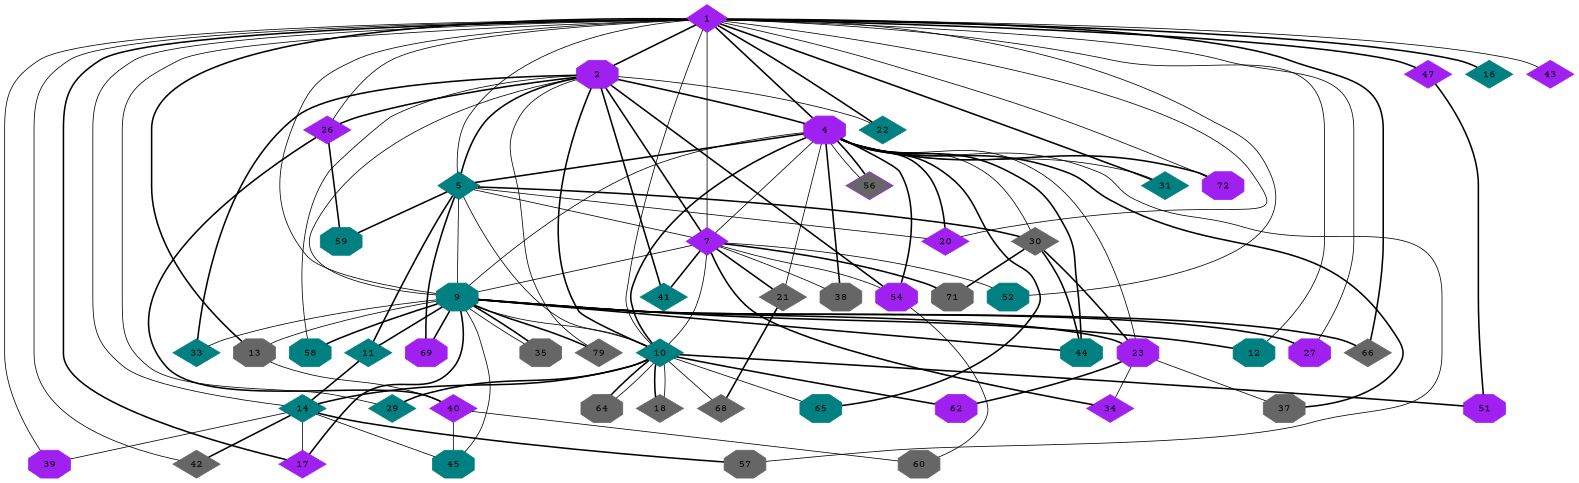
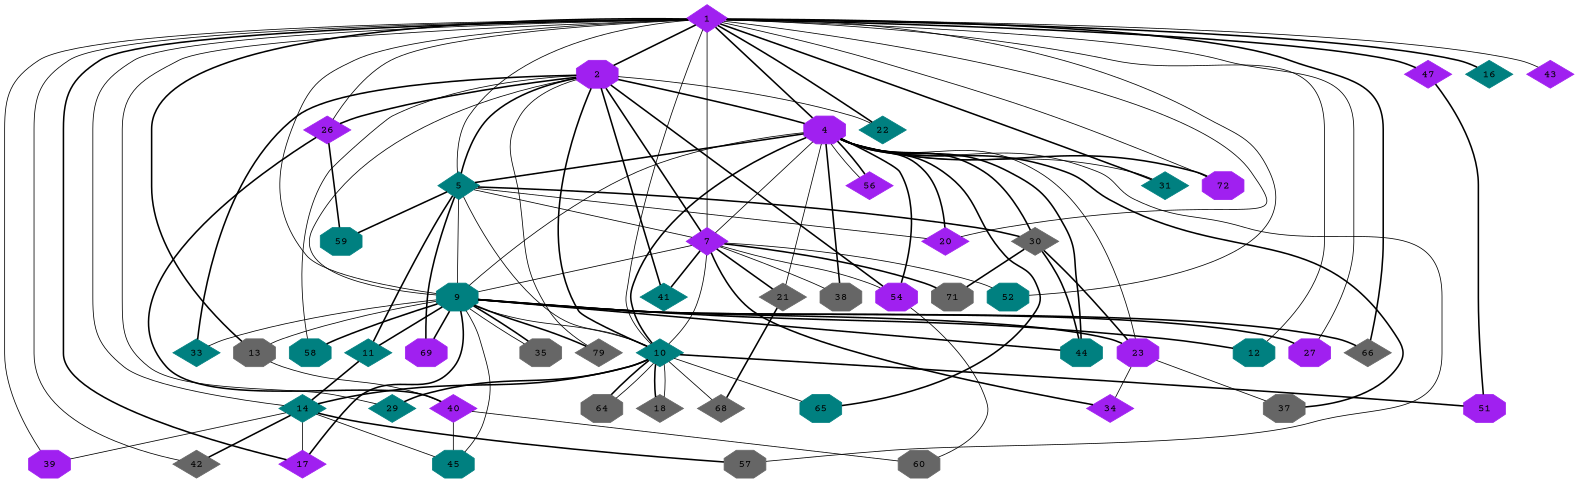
(971, 165) -> (971, 165)
(870, 186) -> (870, 186)
(956, 408) -> none
